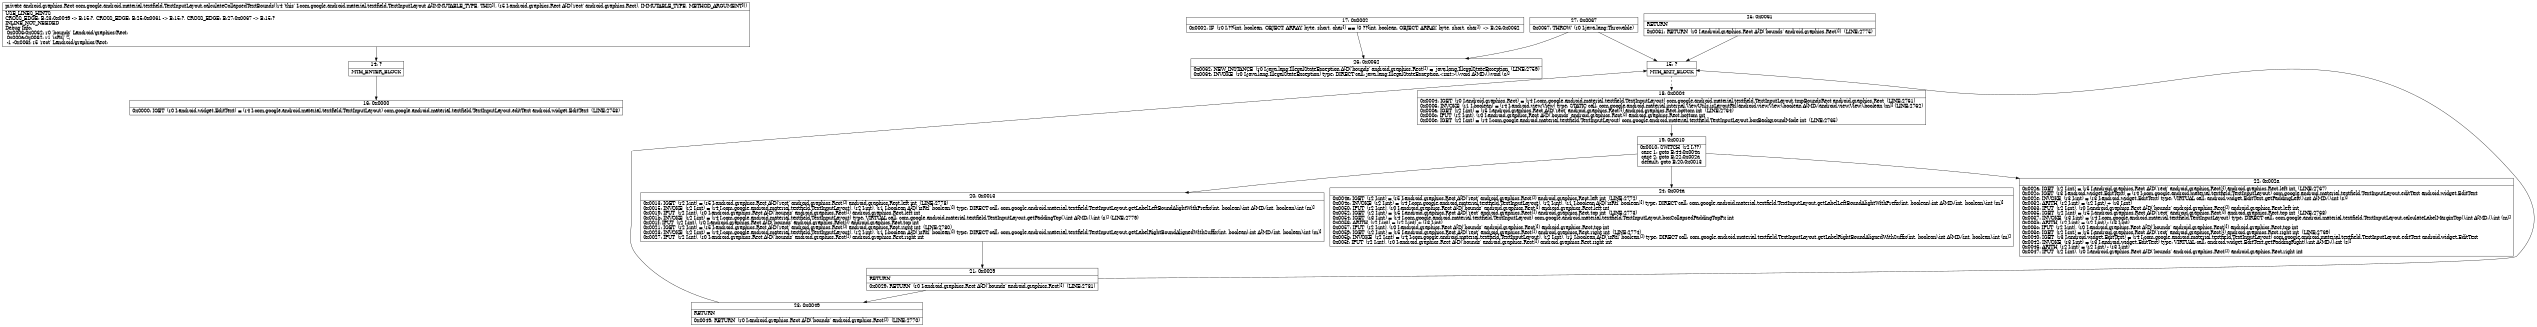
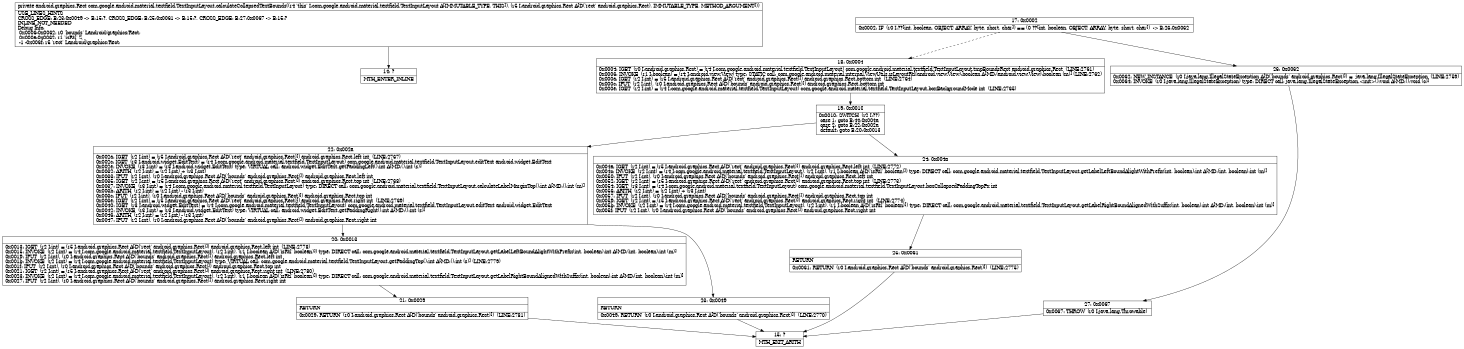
(1519, 49) -> (1275, 230)
(376, 72) -> (389, 79)
(1672, 72) -> (780, 343)
(1672, 82) -> (956, 45)
(376, 108) -> none
(1413, 170) -> (343, 229)
none -> (917, 231)
(896, 296) -> (671, 229)
